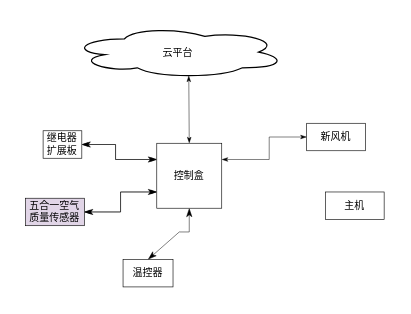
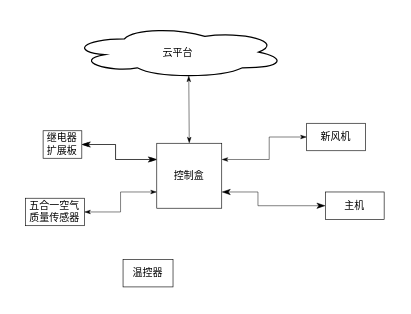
none -> (317, 206)
(55, 212) -> (55, 212)
(121, 212) -> none
(154, 254) -> none
